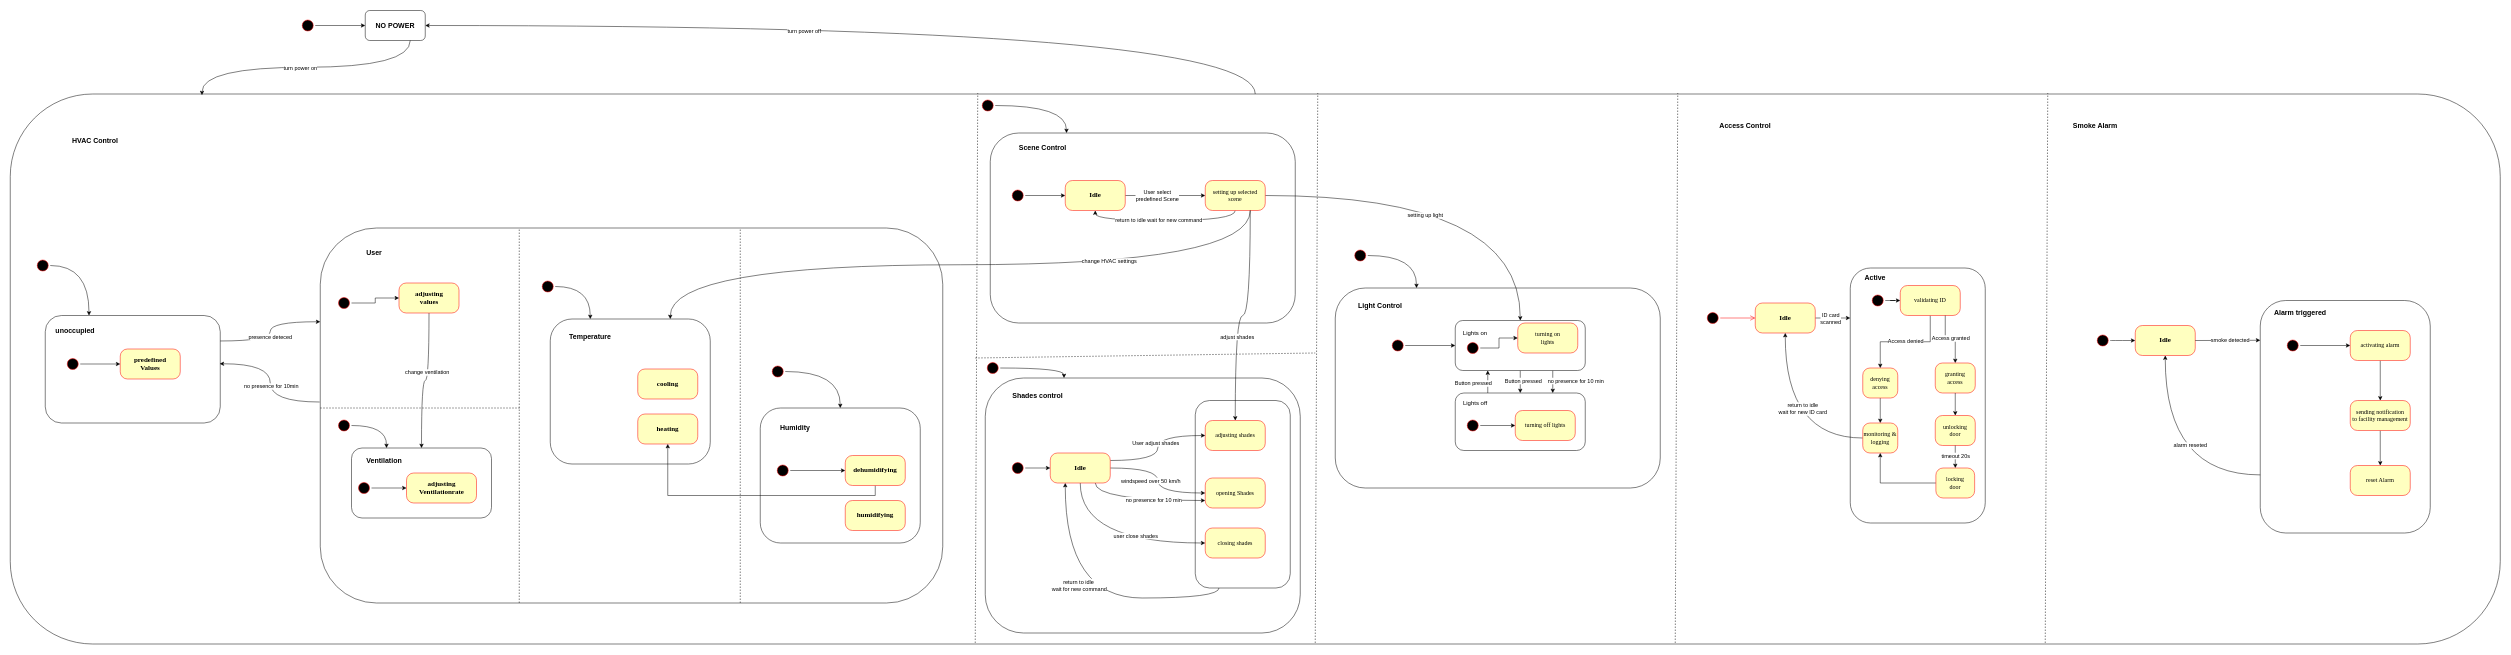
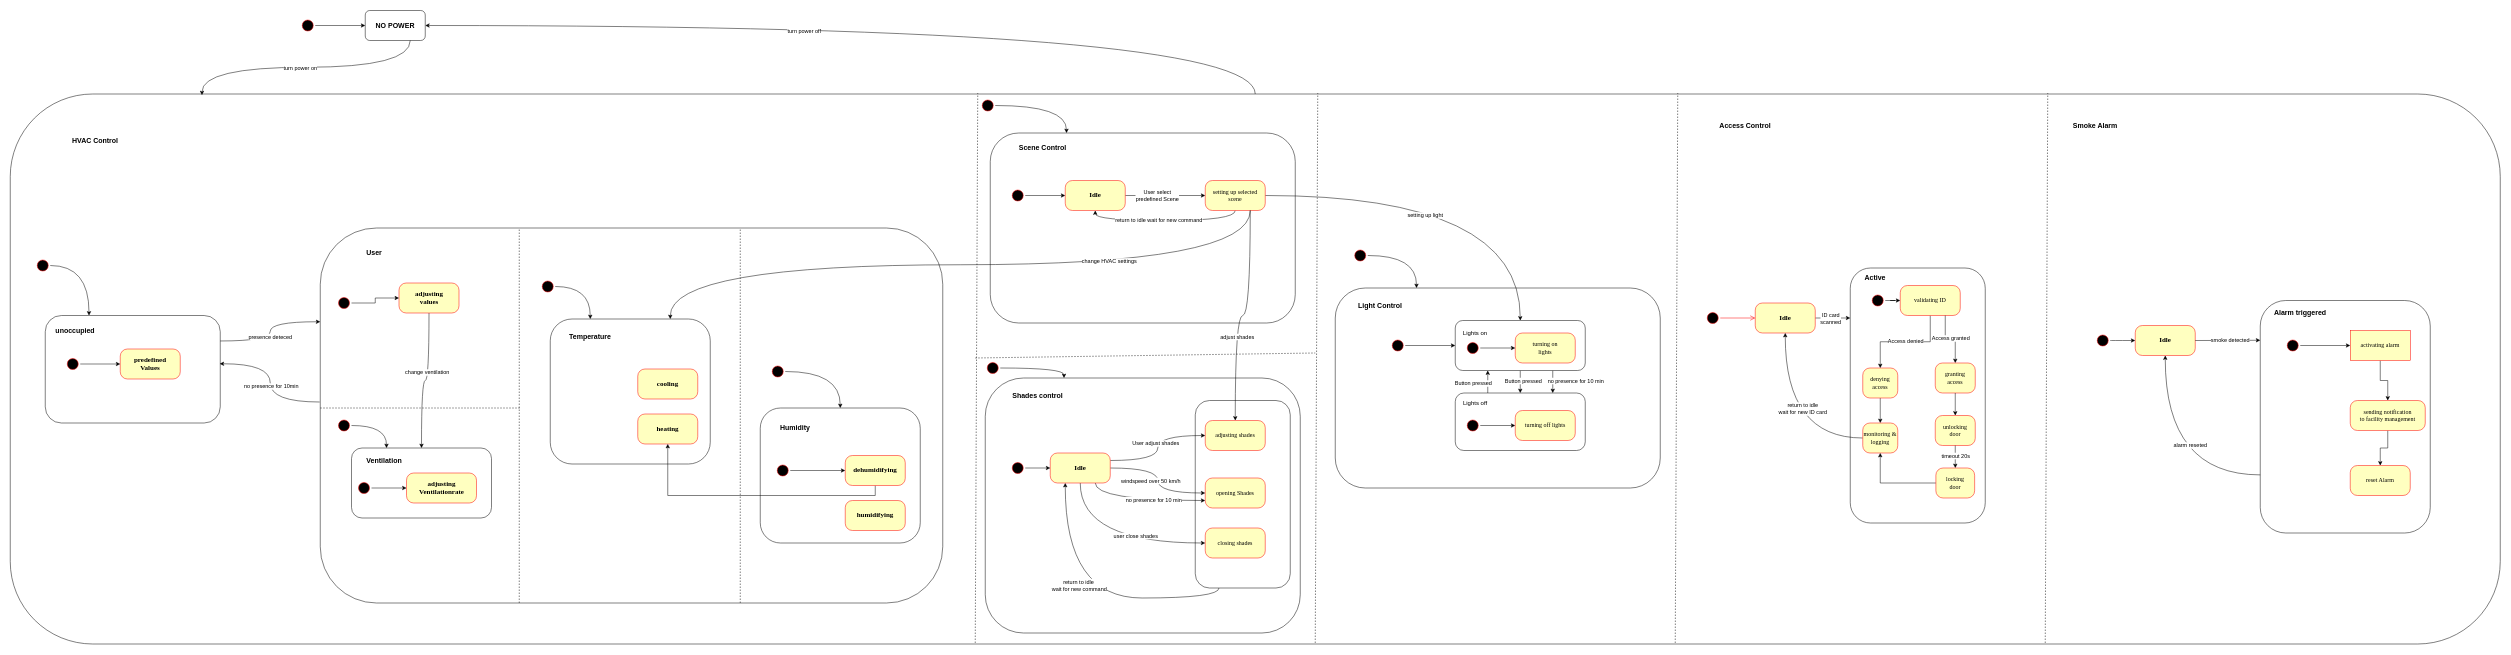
(1548, 338) -> (1545, 348)
(2380, 345) -> (2380, 345)
(2380, 415) -> (2388, 415)
